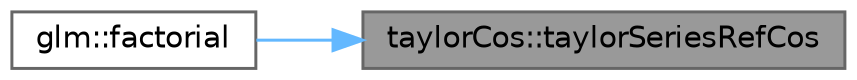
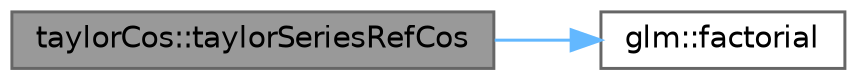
(294, 40) -> (533, 40)
